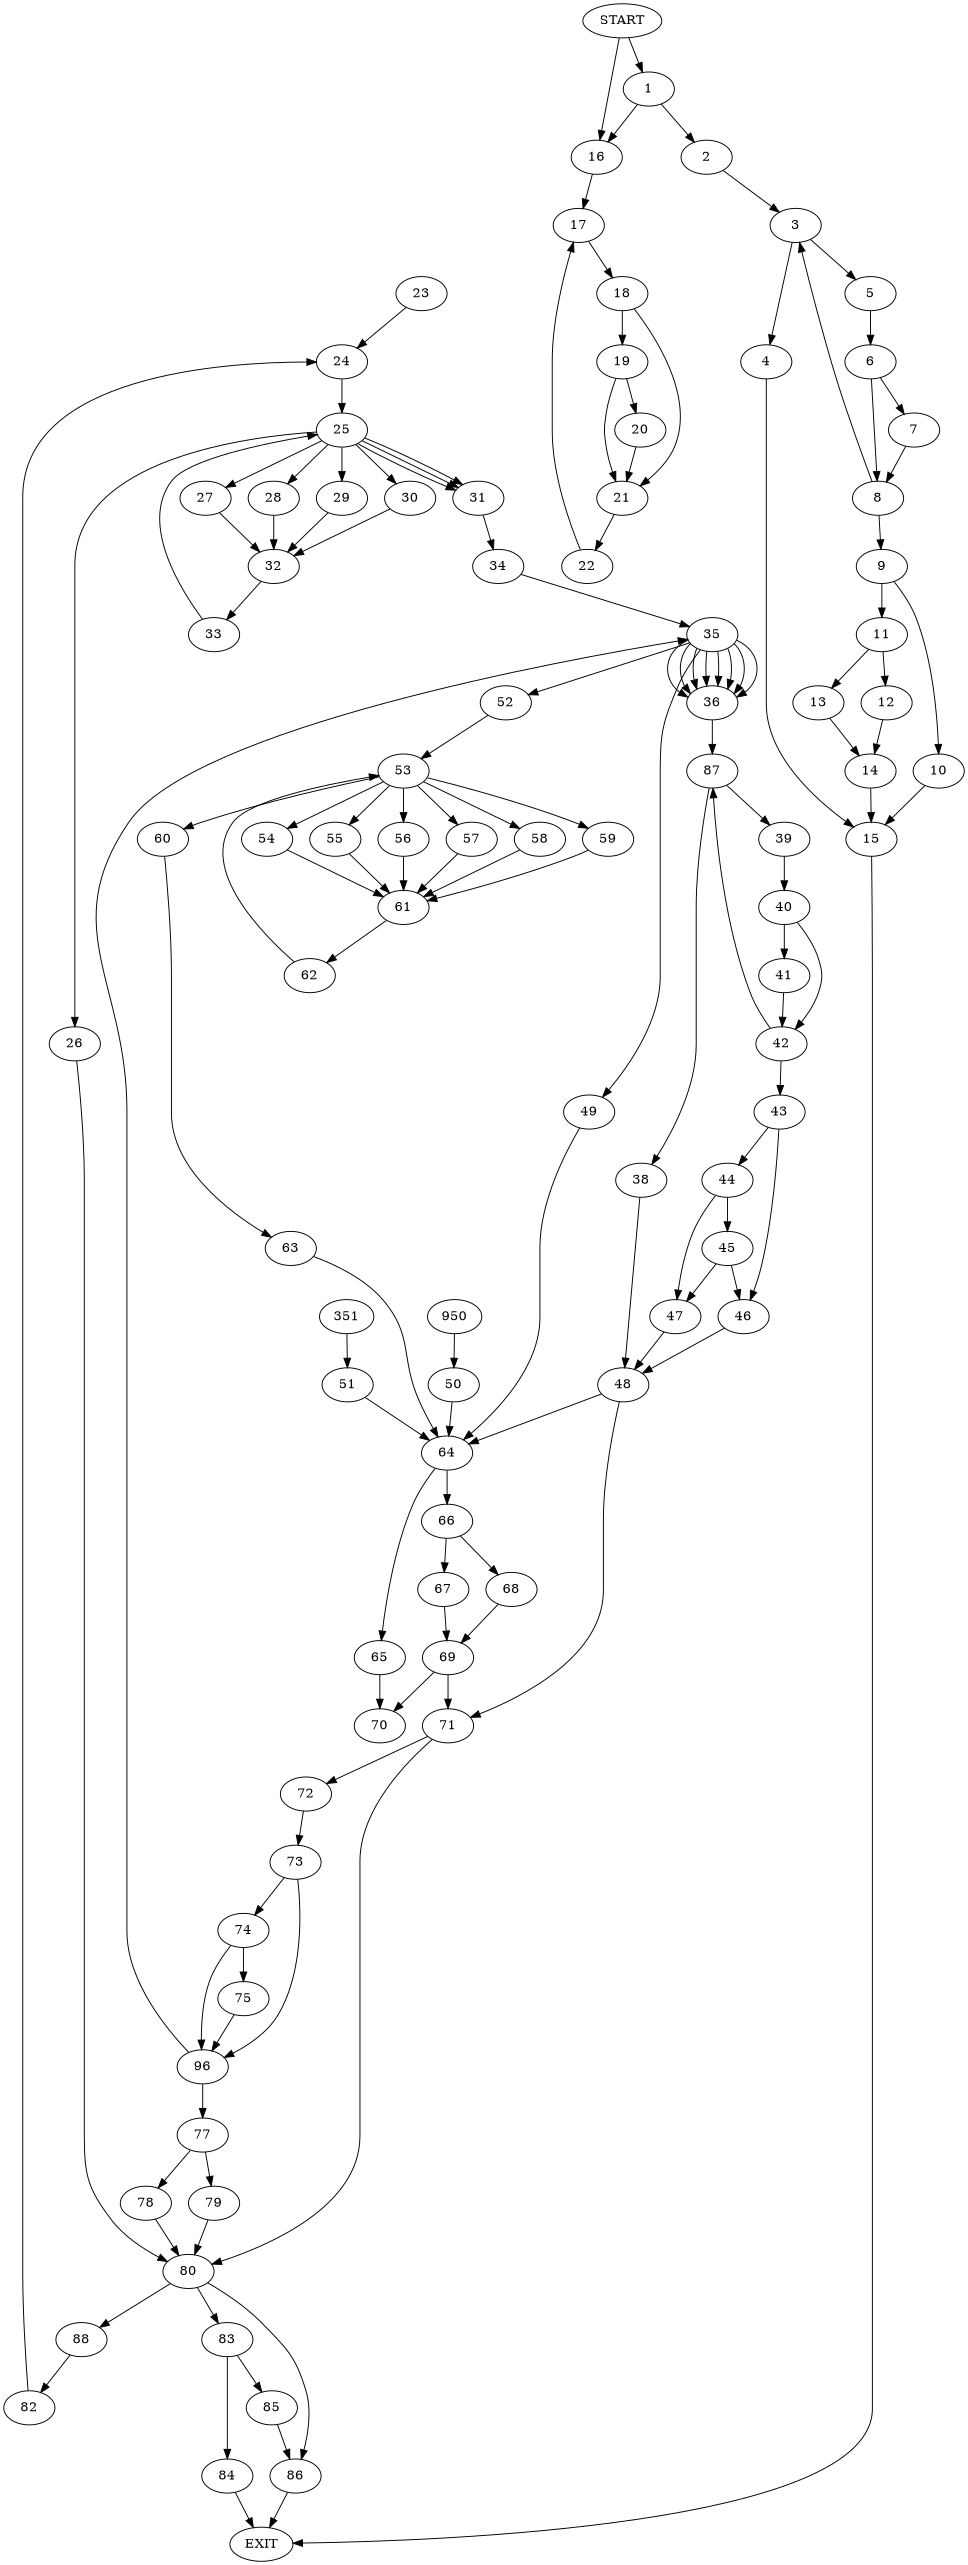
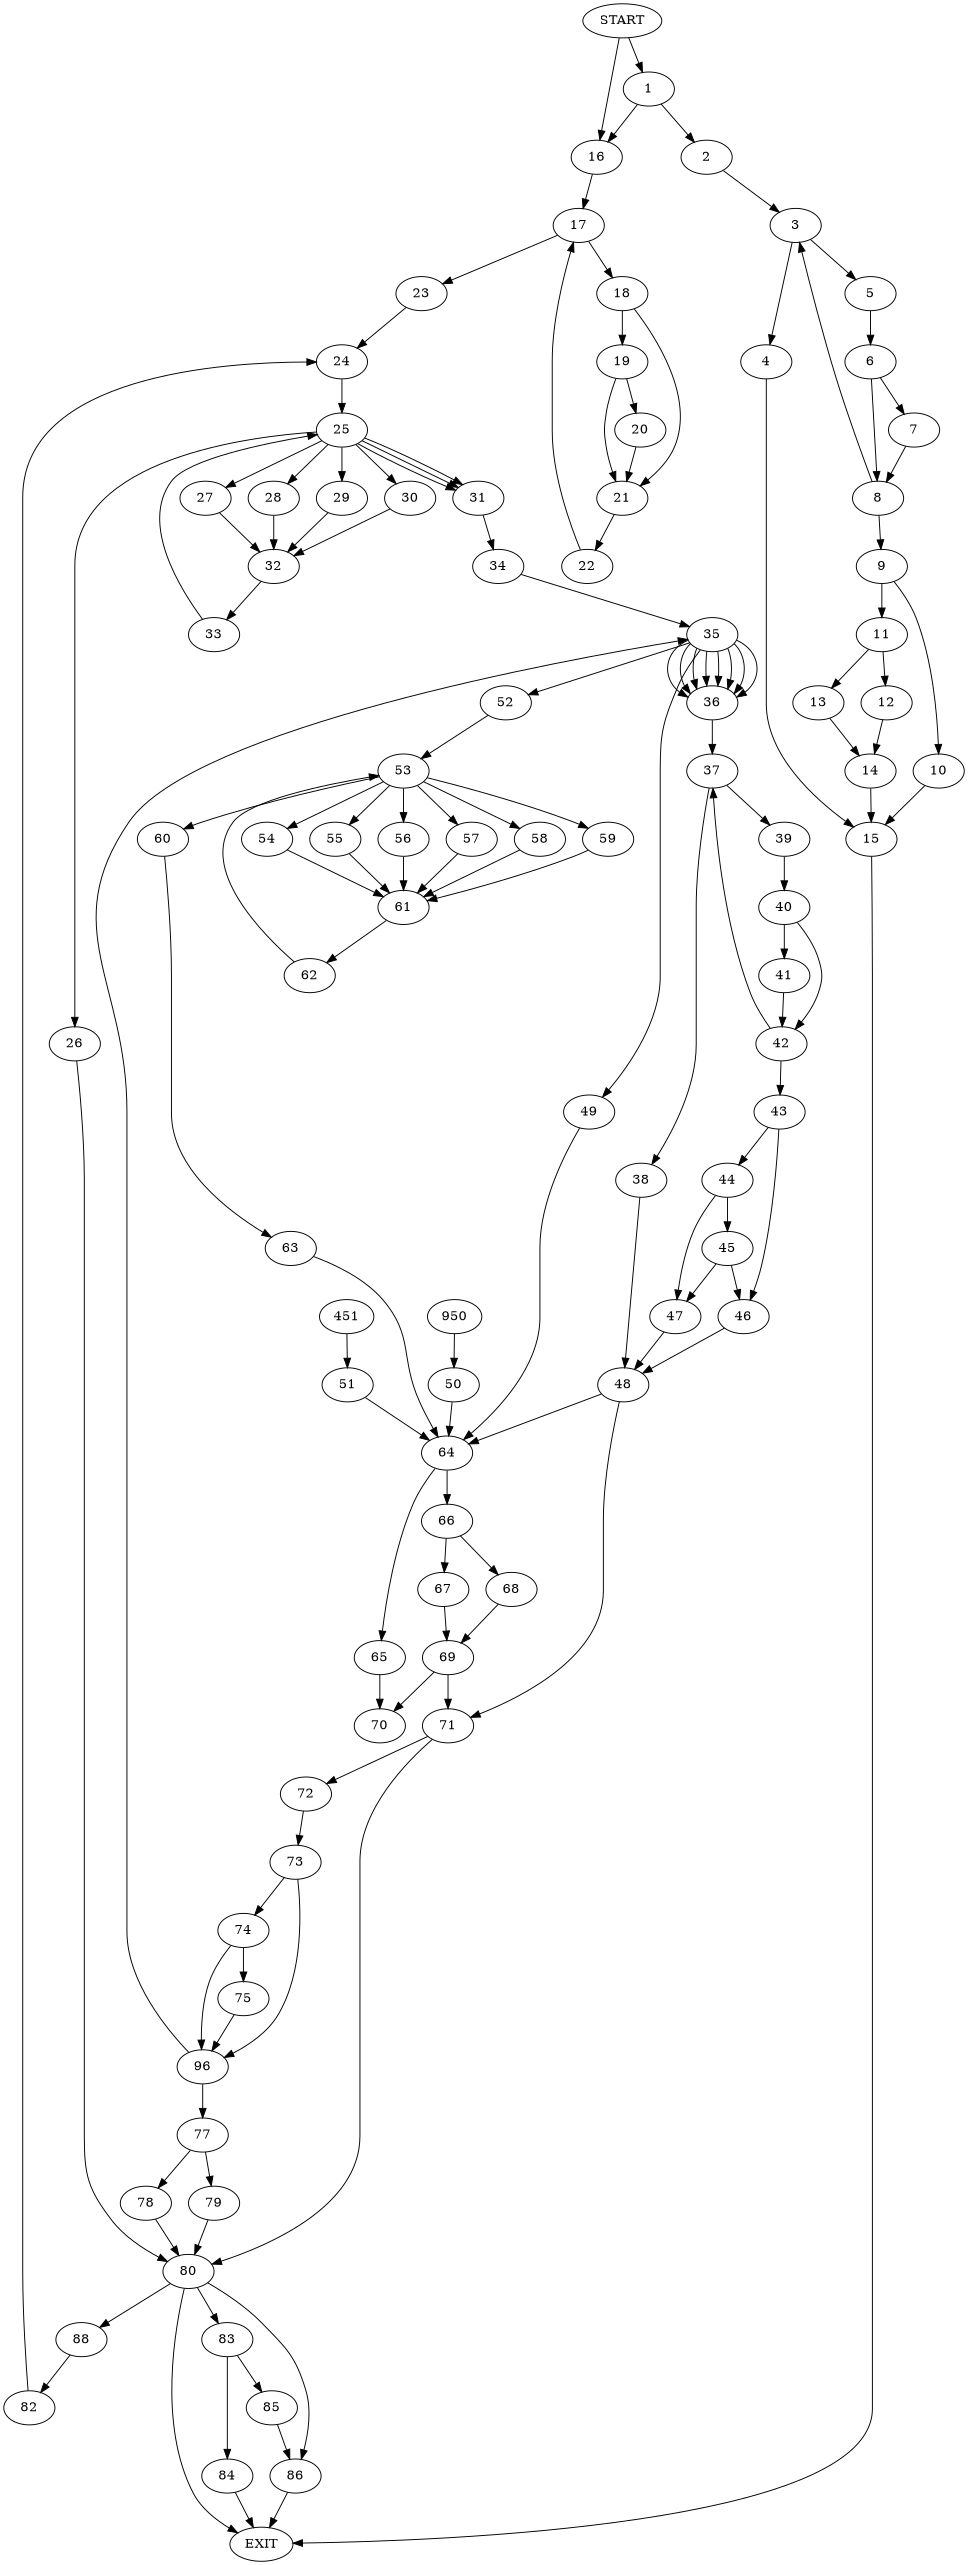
none -> (505, 258)
(712, 771) -> (712, 771)
(347, 1317) -> (347, 1317)
none -> (173, 2417)
